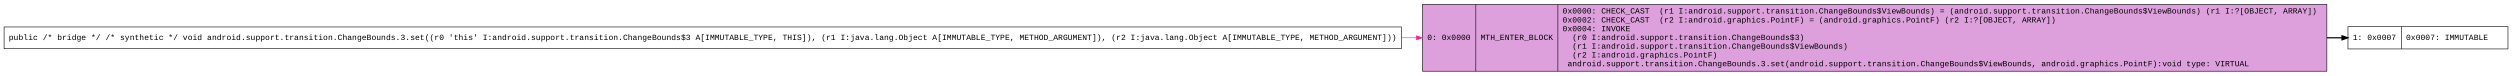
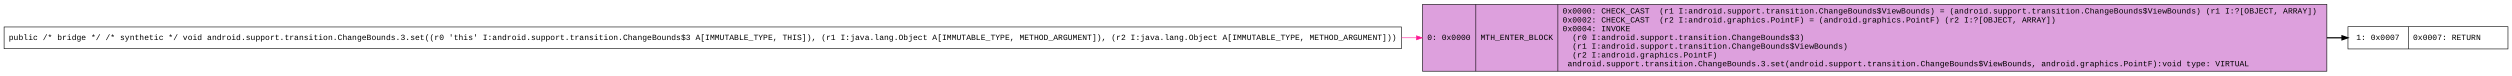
(2455, 38) -> (2454, 38)
